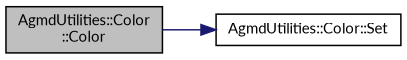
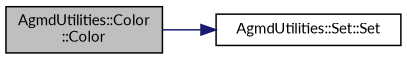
(308, 30) -> (308, 30)
